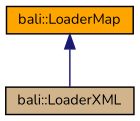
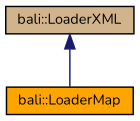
(70, 68) -> (70, 68)
